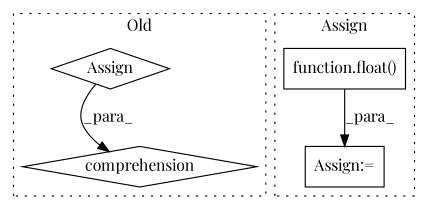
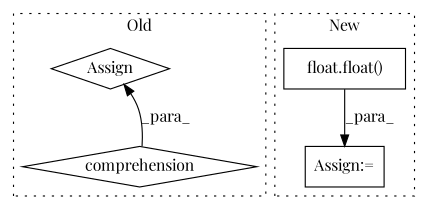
(345, 26) -> (345, 26)
(345, 69) -> (345, 69)
(81, 116) -> (141, 119)
